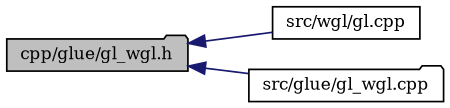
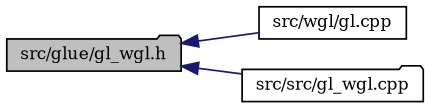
(97, 55) -> (94, 55)
(346, 85) -> (333, 85)
